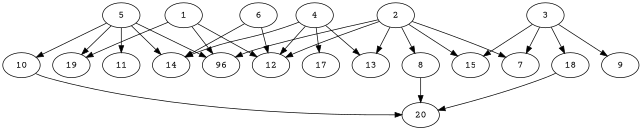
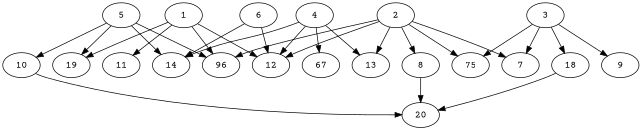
(121, 37) -> (155, 38)
(321, 65) -> (321, 65)
(471, 65) -> (471, 65)
